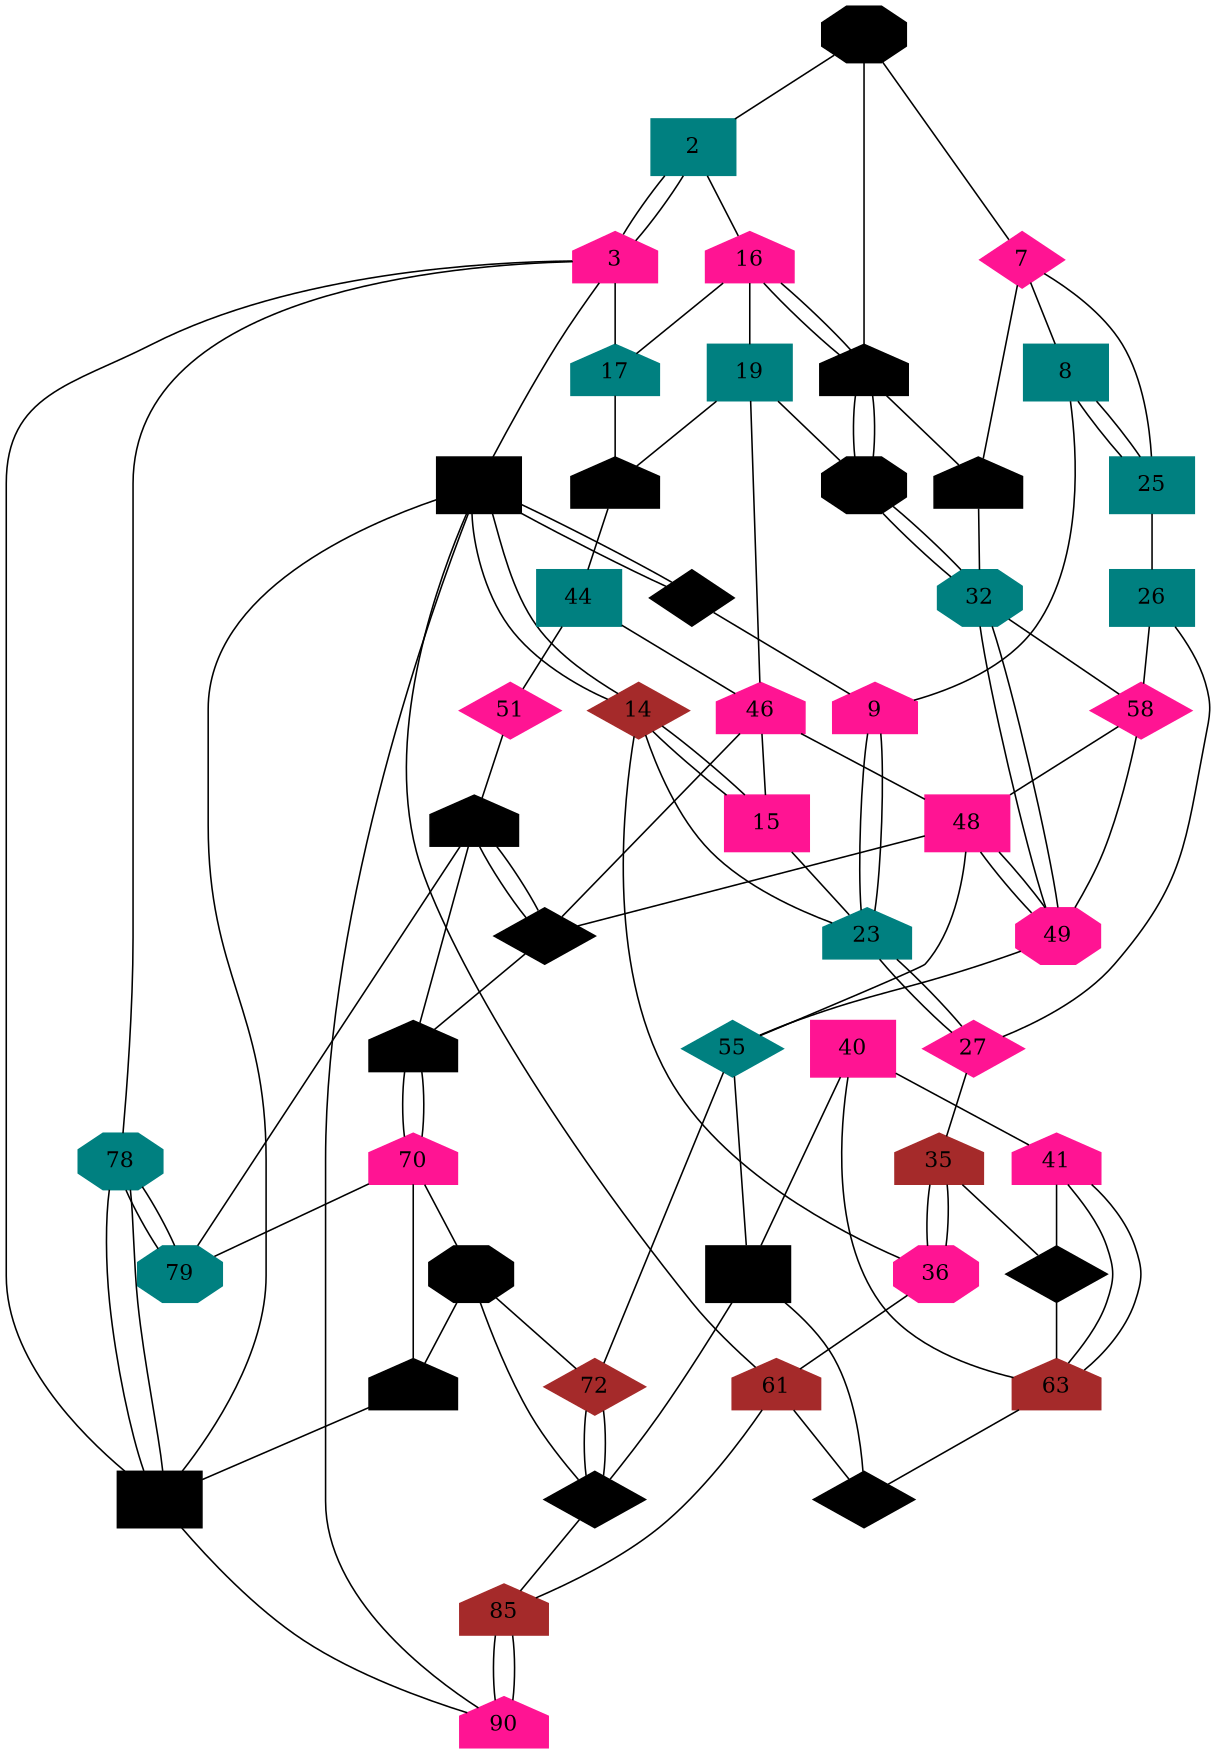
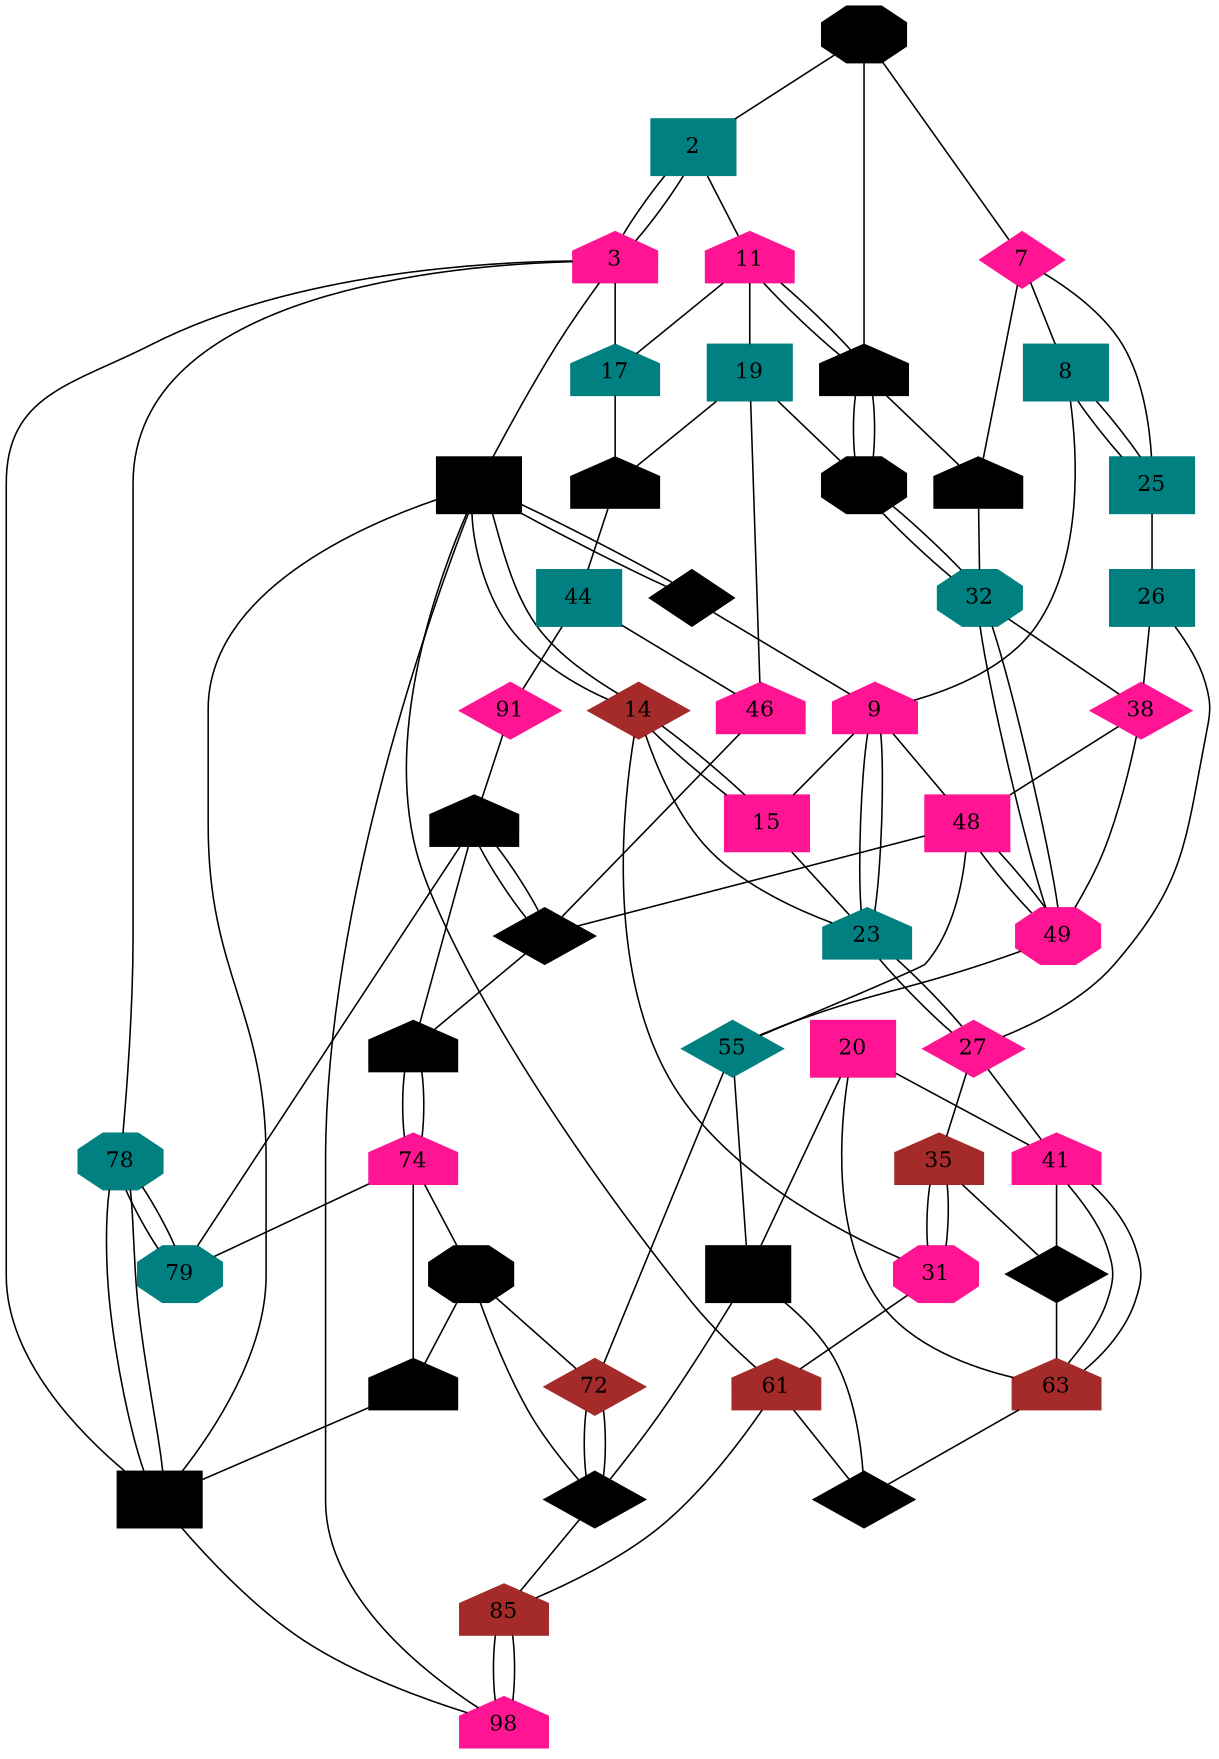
(750, 260) -> (750, 260)
(510, 711) -> (510, 711)
(1141, 711) -> (1141, 711)
(854, 762) -> (919, 764)
(764, 764) -> (823, 764)
(853, 1049) -> (853, 1049)
none -> (1015, 1104)
(413, 1161) -> (413, 1161)
(936, 1274) -> (936, 1274)
(504, 1725) -> (504, 1725)
